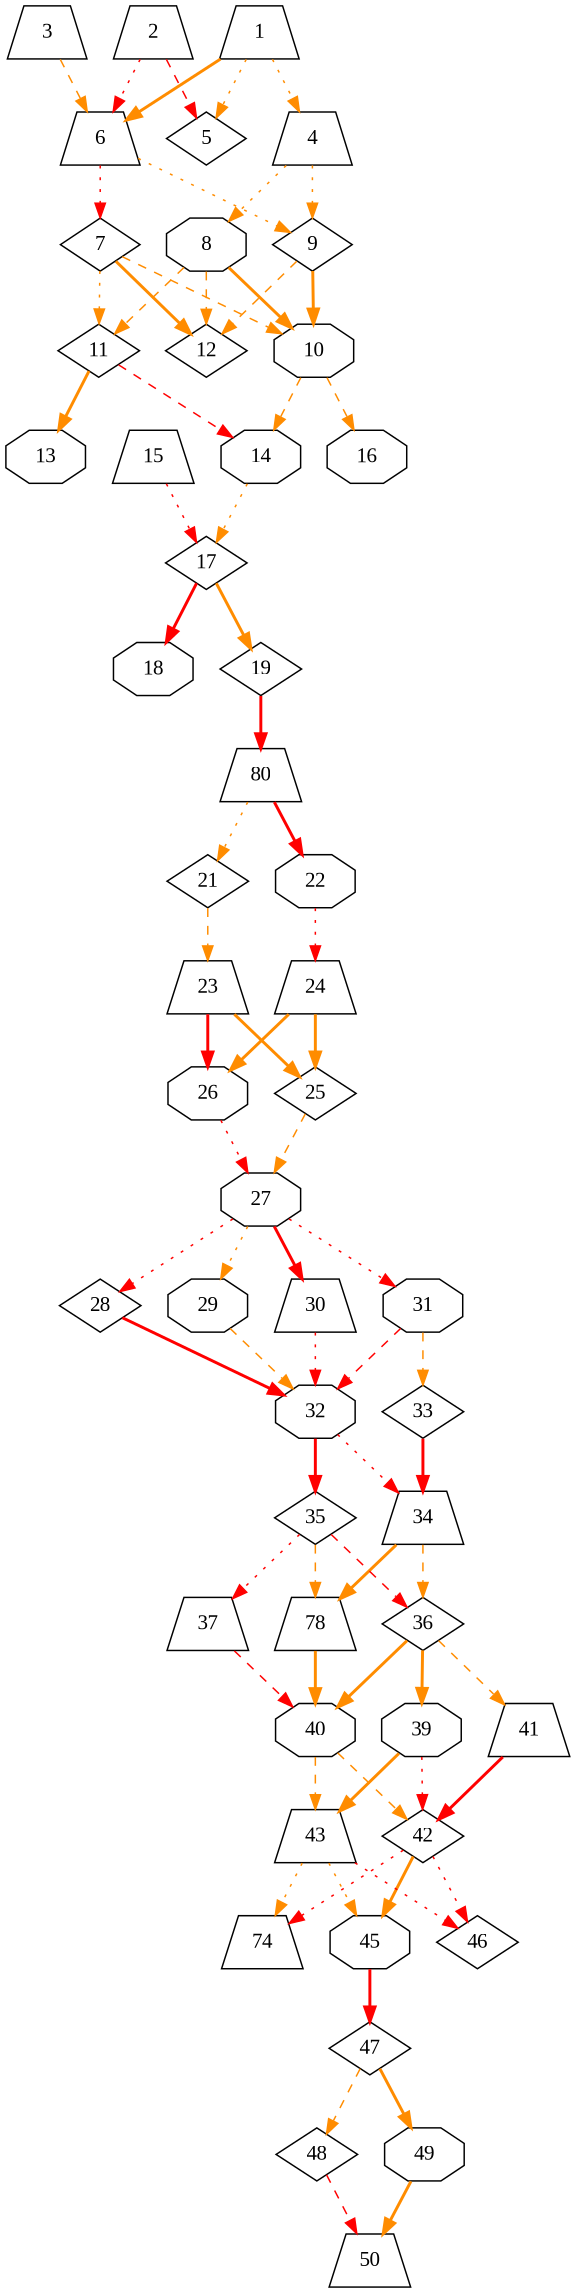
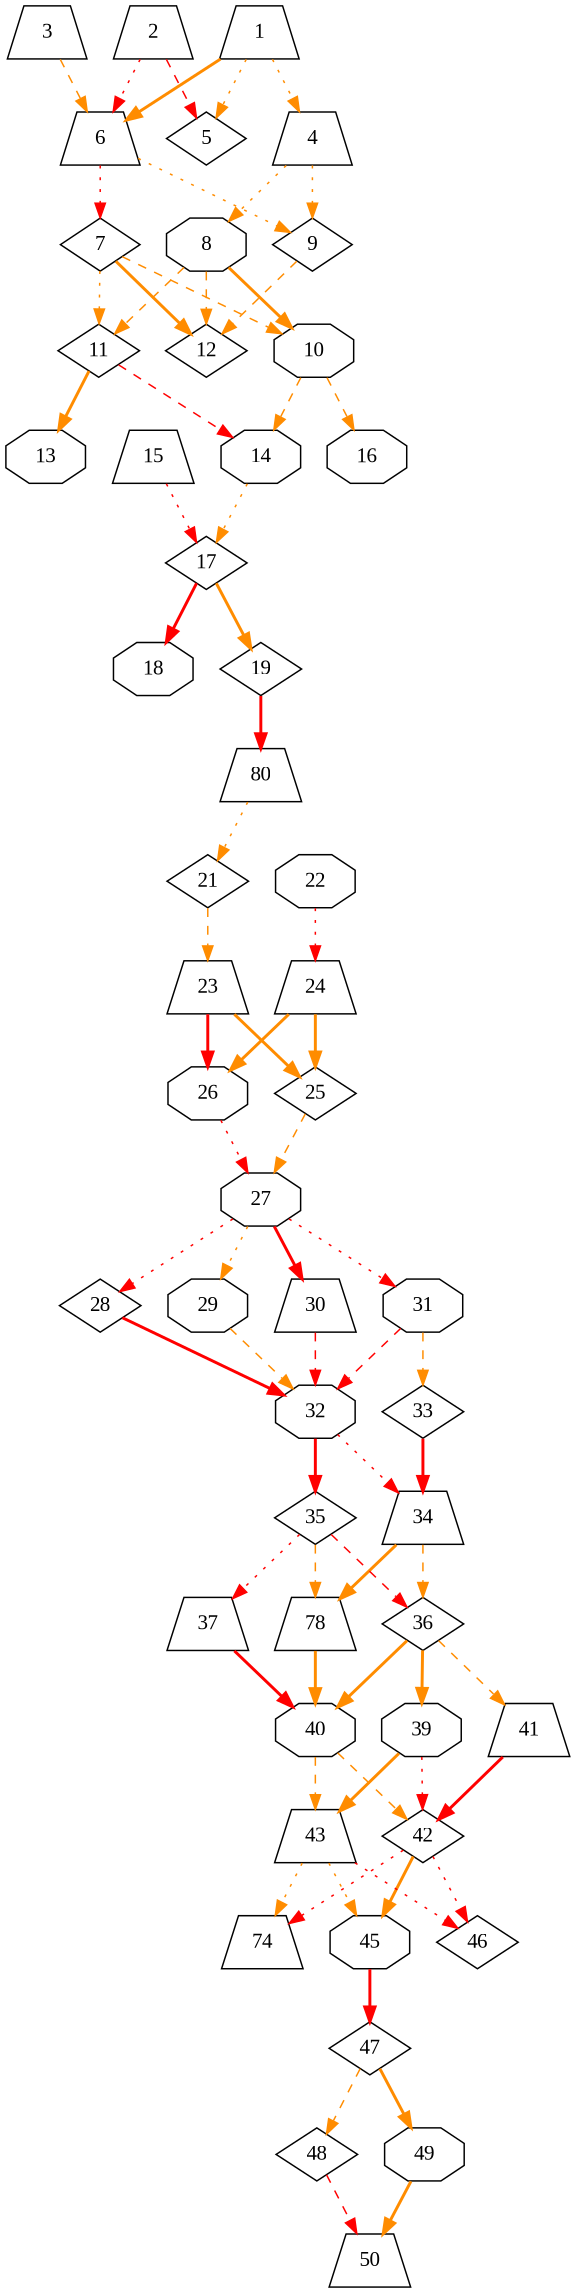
(313, 290) -> none
(285, 822) -> none
(315, 1351) -> (315, 1351)
(258, 1674) -> (258, 1674)
